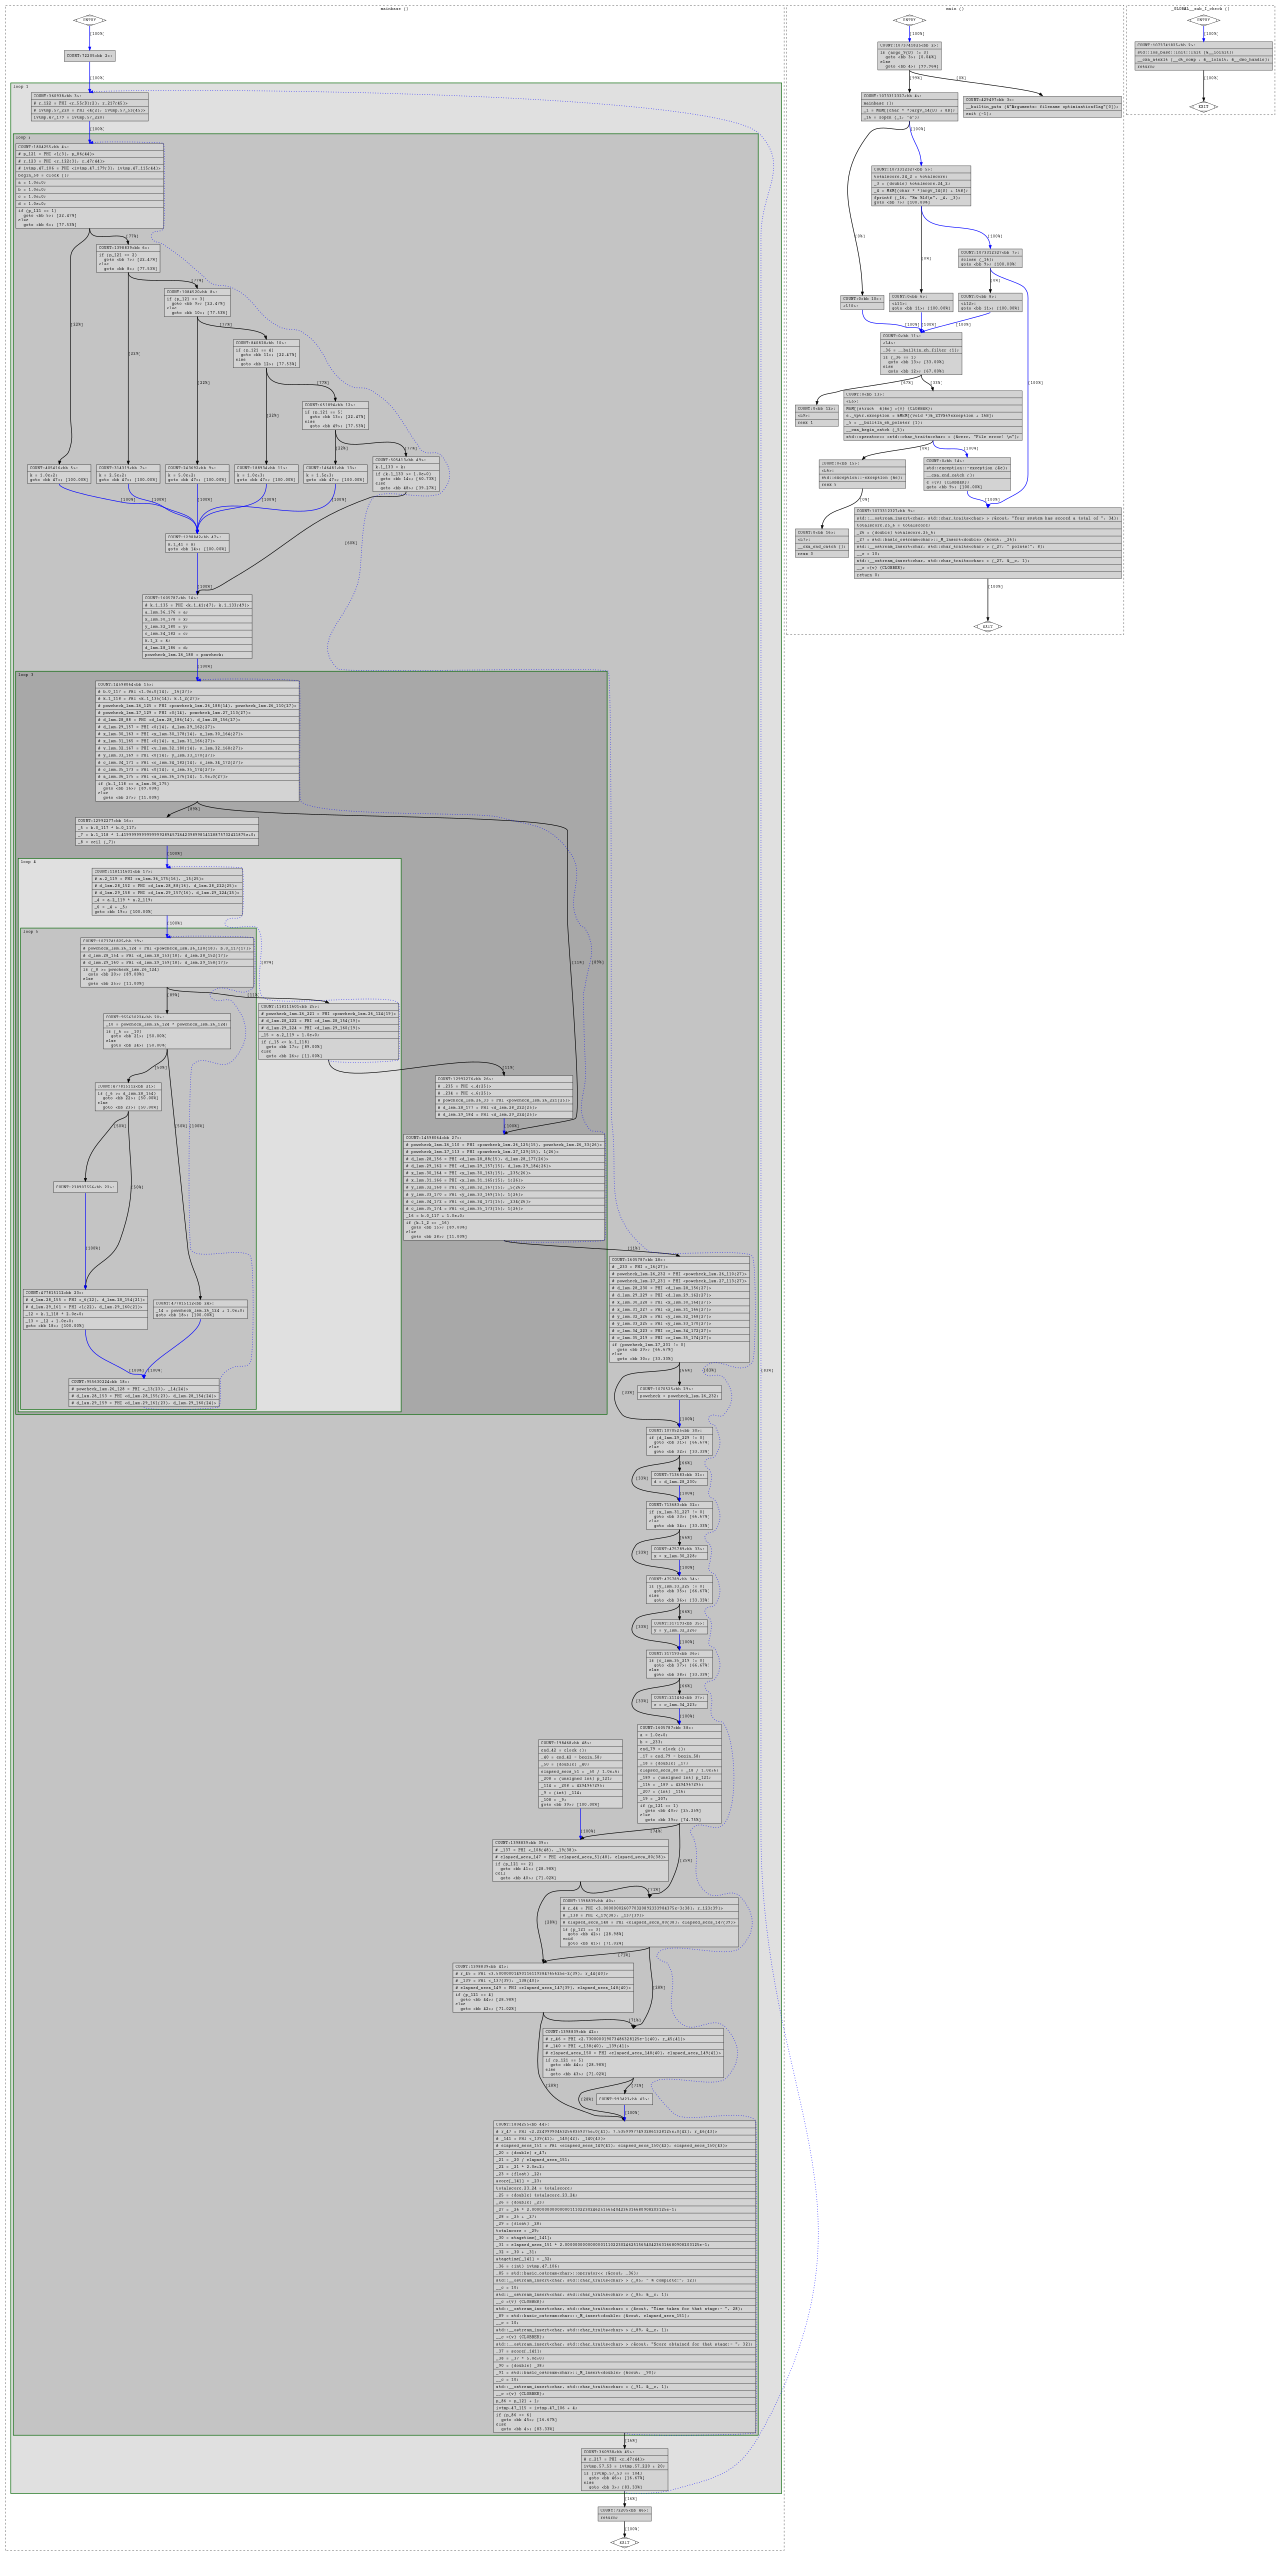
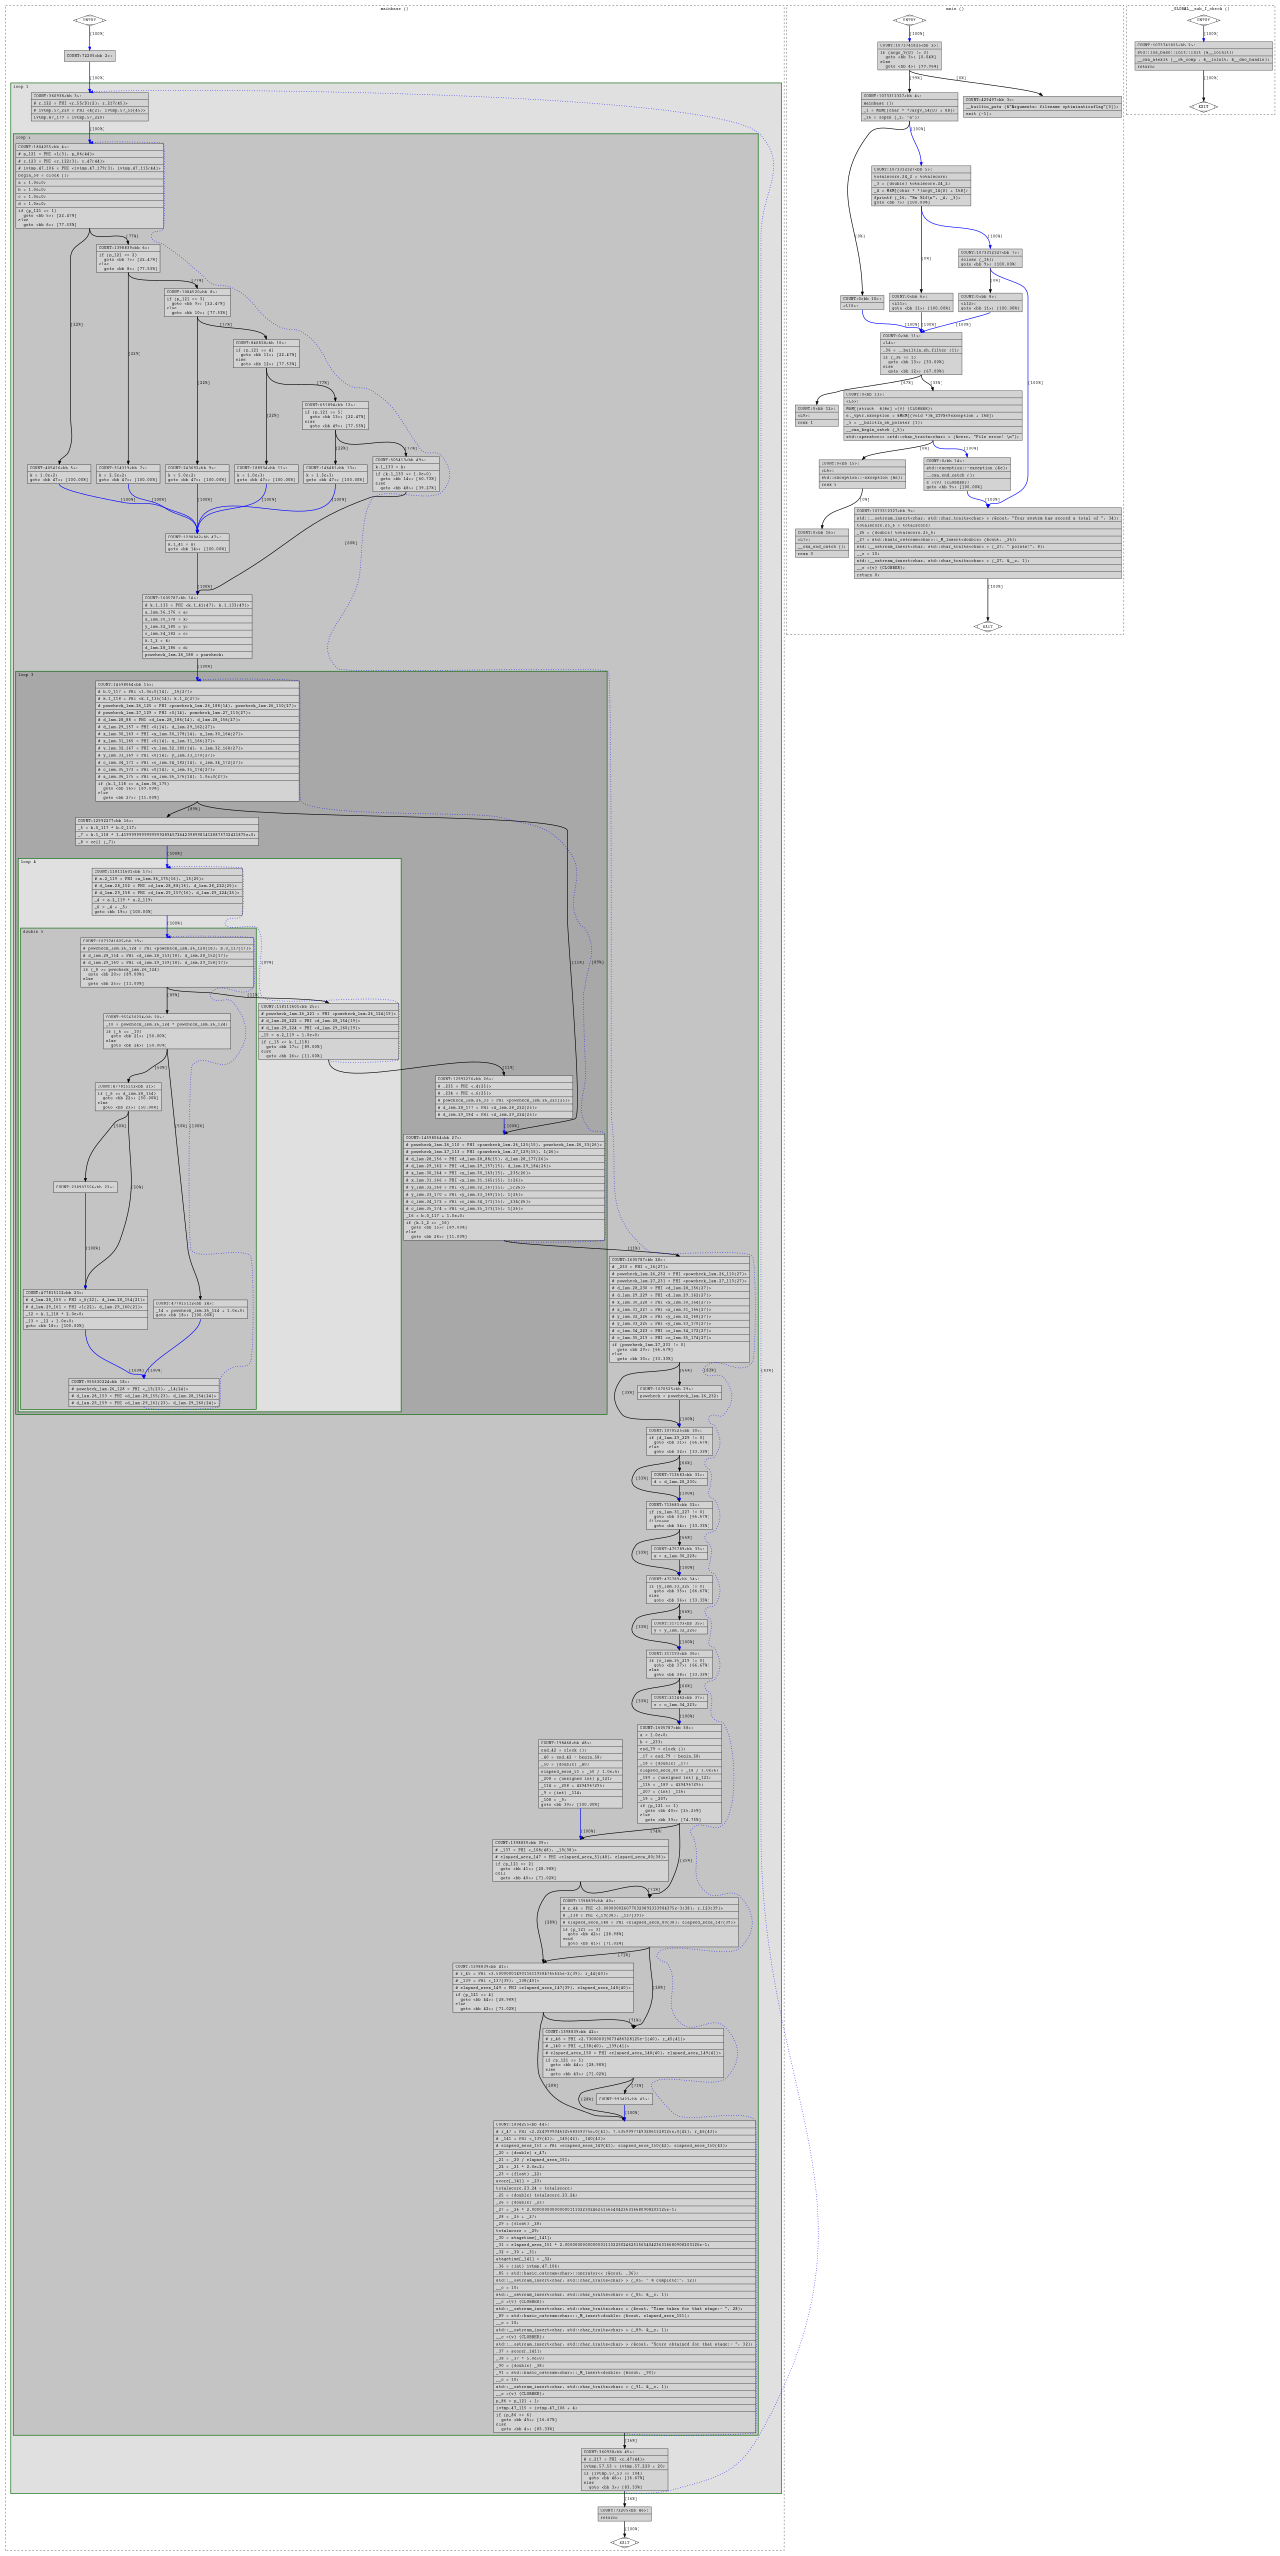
(31, 932) -> (33, 932)
(654, 1521) -> (659, 1521)
